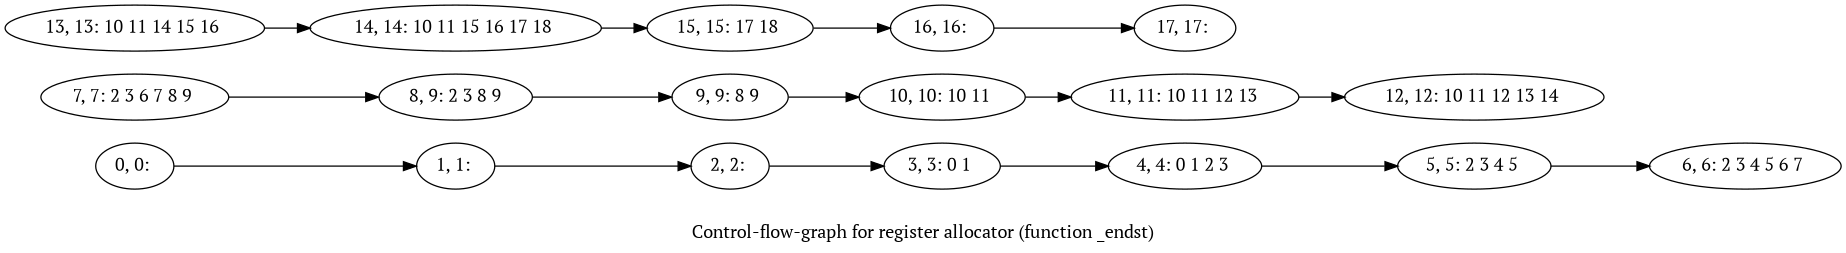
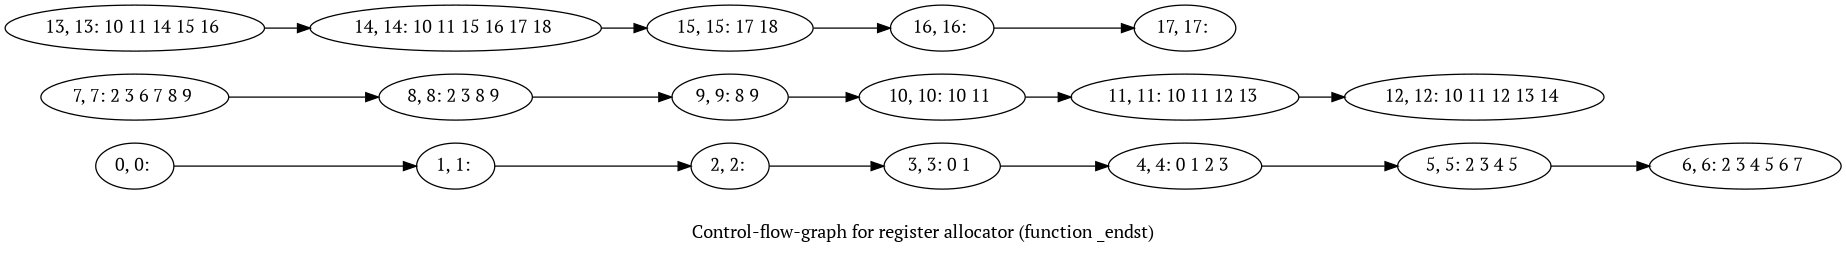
(456, 97) -> (456, 97)
